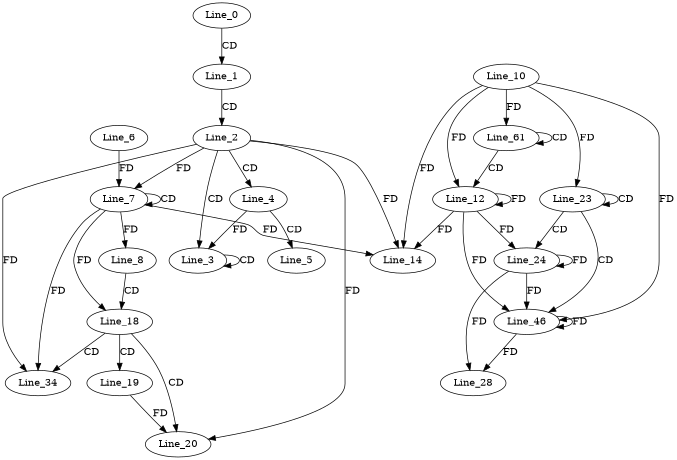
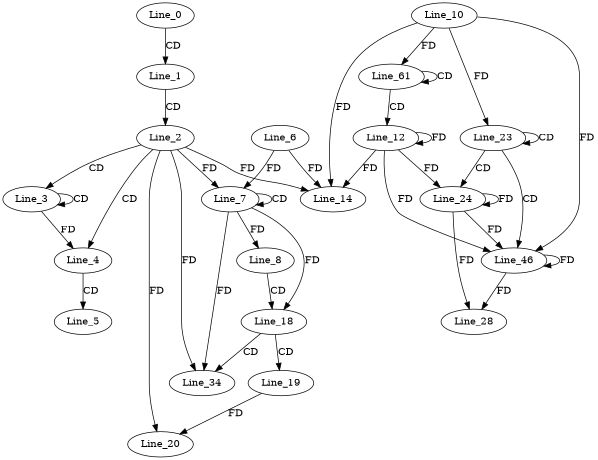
(451, 127) -> none
(230, 227) -> (55, 227)
(255, 230) -> (302, 167)
(161, 375) -> none
